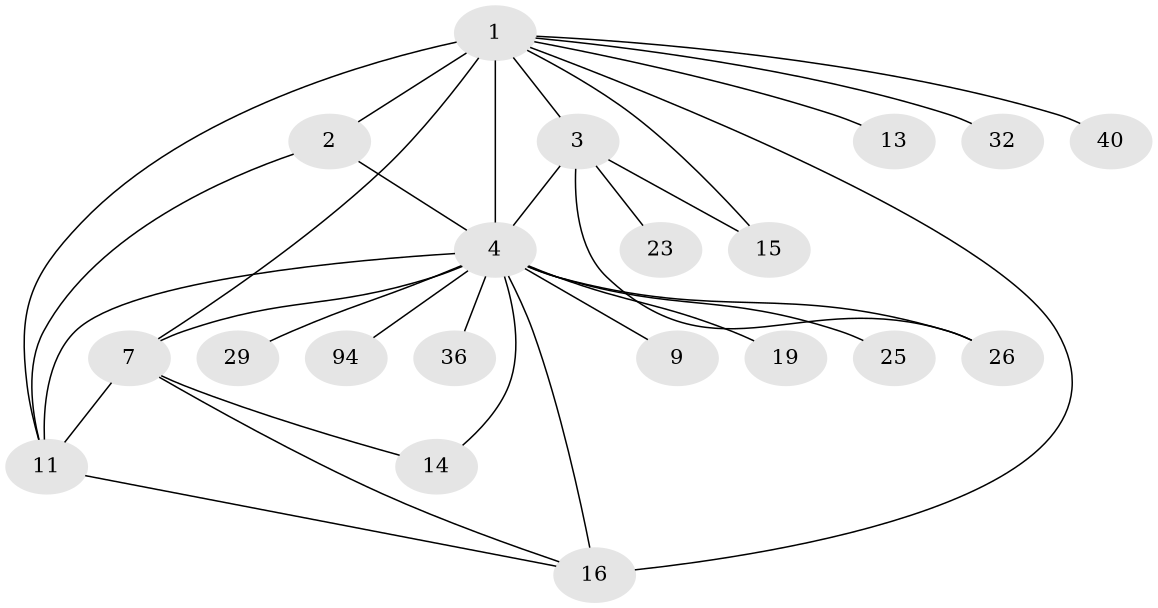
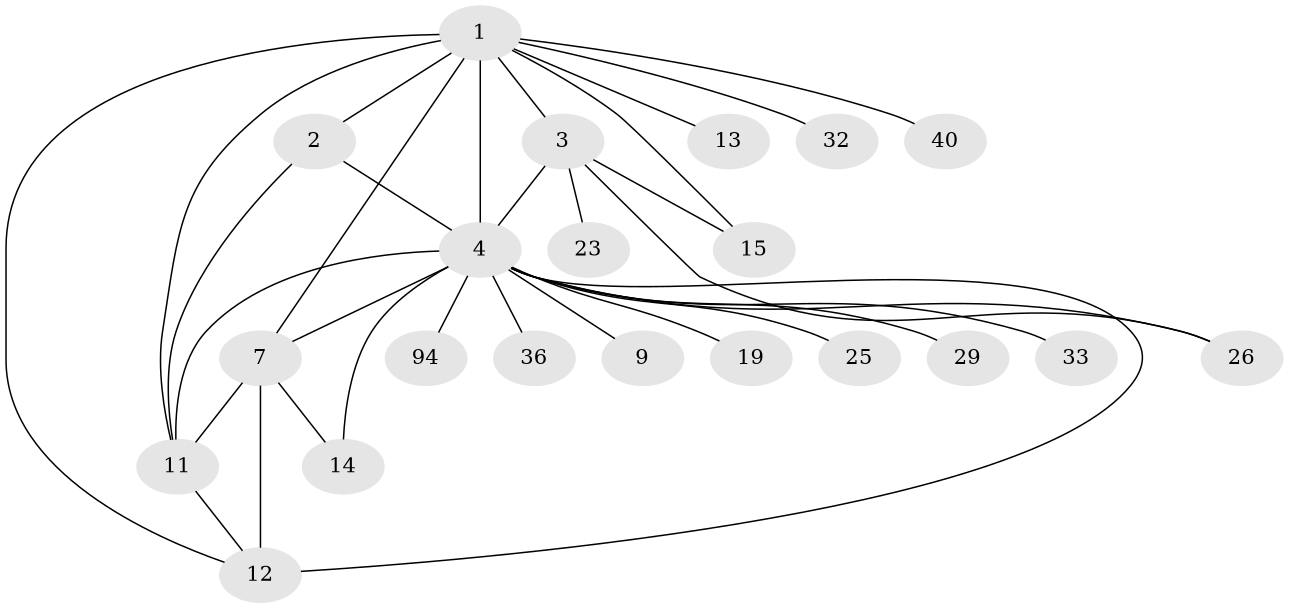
none -> (1076, 358)
(595, 575) -> (260, 575)
